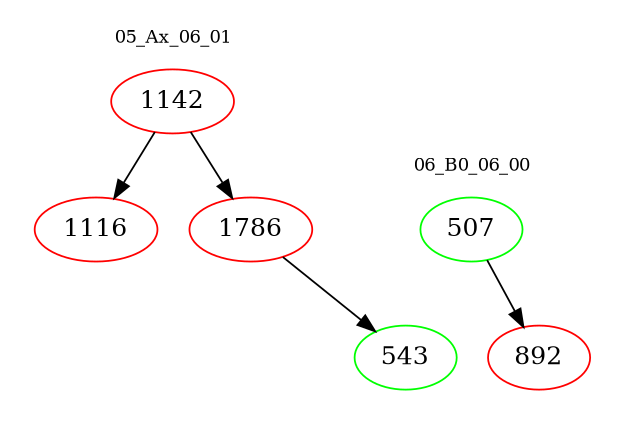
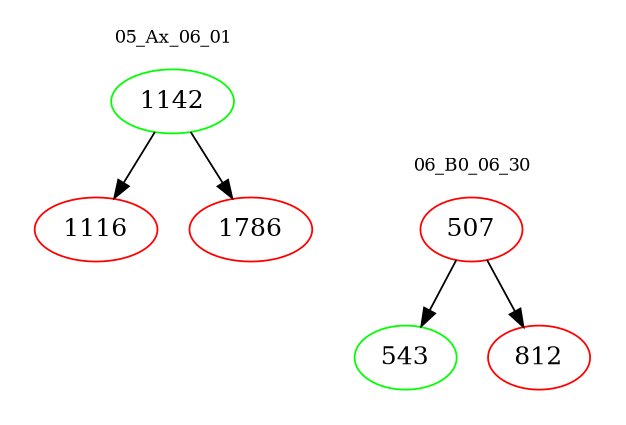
(173, 101) -> (173, 101)
(472, 166) -> (472, 166)
(471, 230) -> (471, 230)
(322, 289) -> (443, 285)
(539, 358) -> (539, 358)
